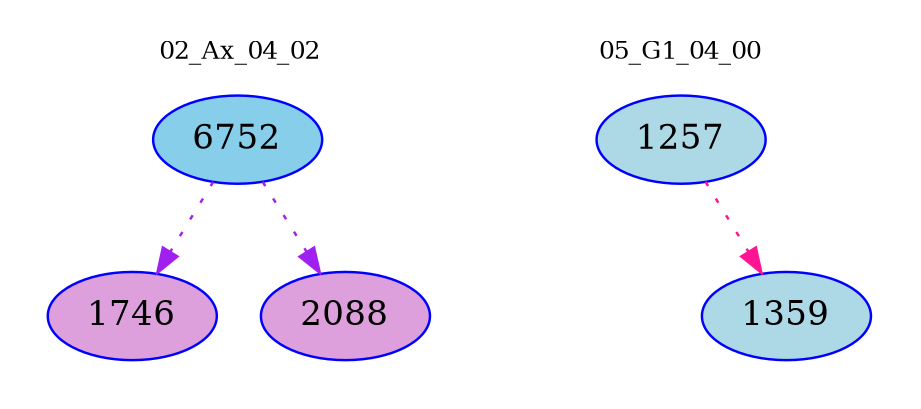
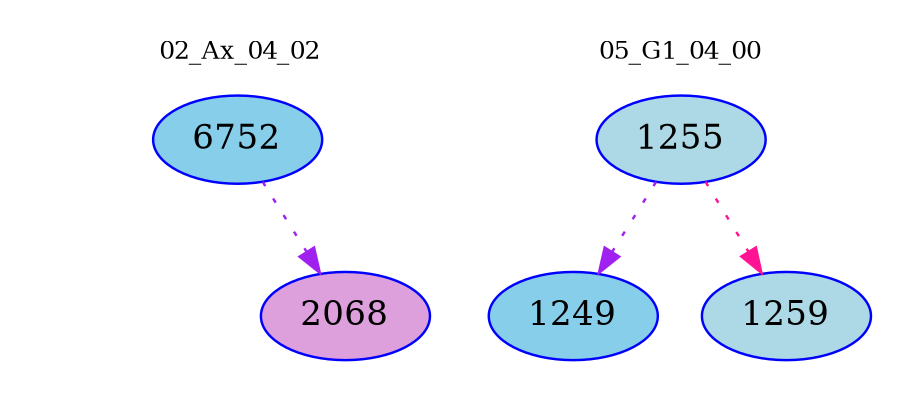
(681, 140) -> (681, 140)
(132, 316) -> none
(345, 316) -> (345, 316)
none -> (573, 316)
(786, 316) -> (786, 316)
